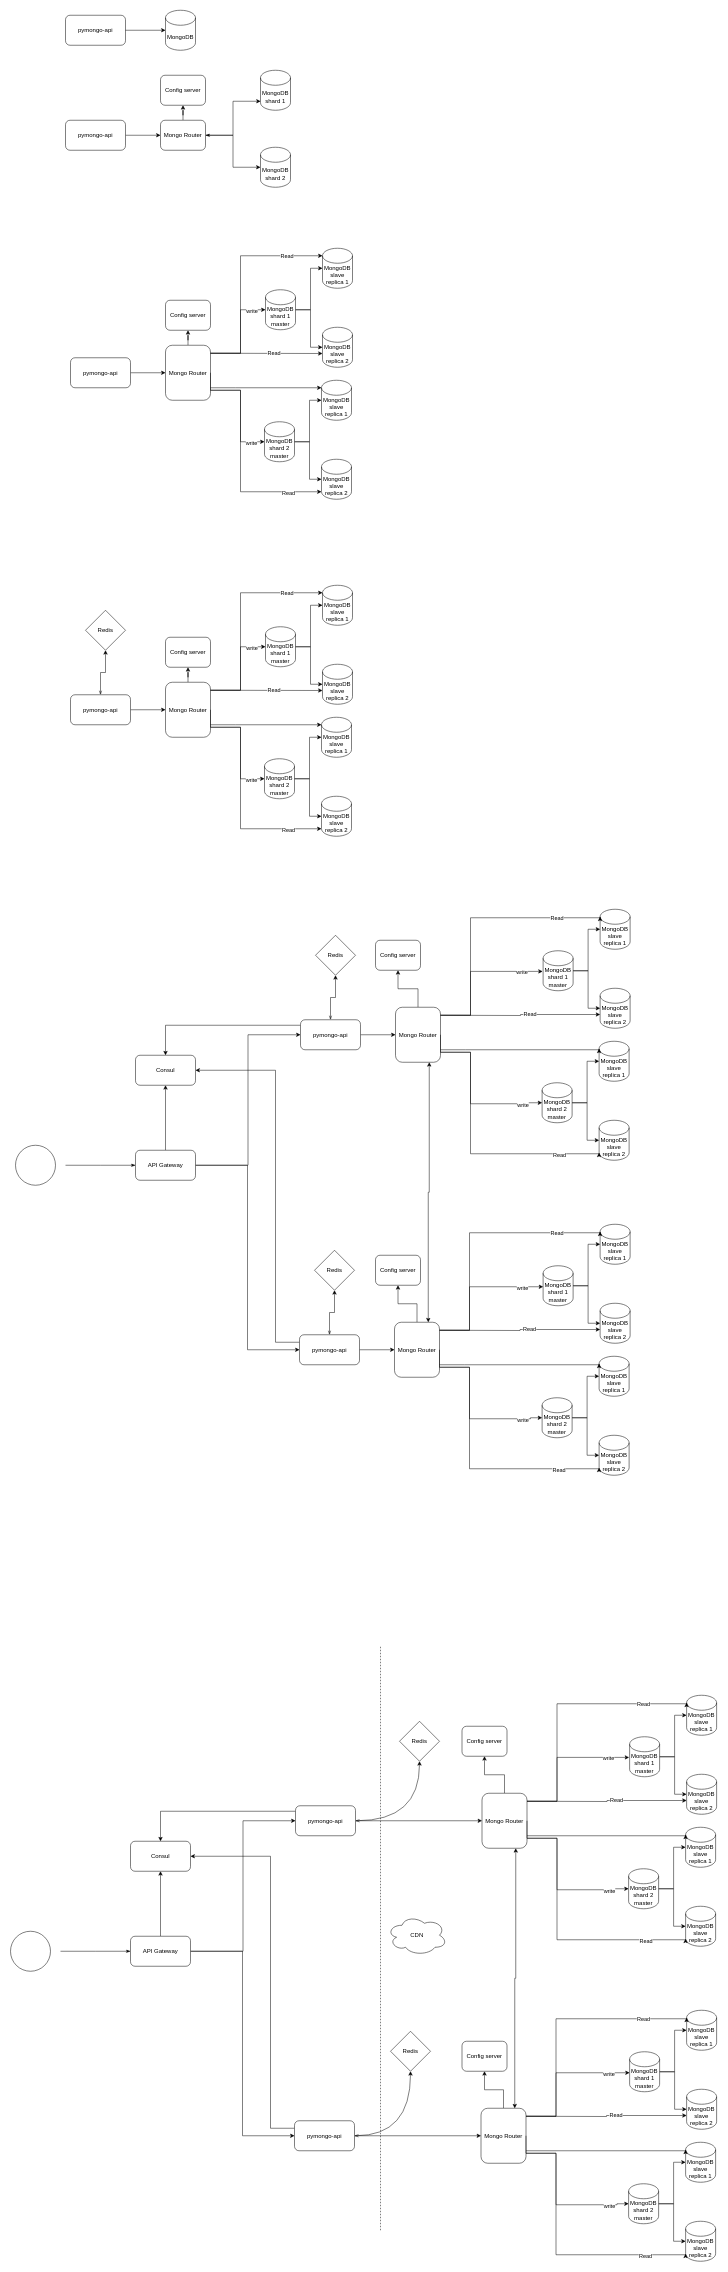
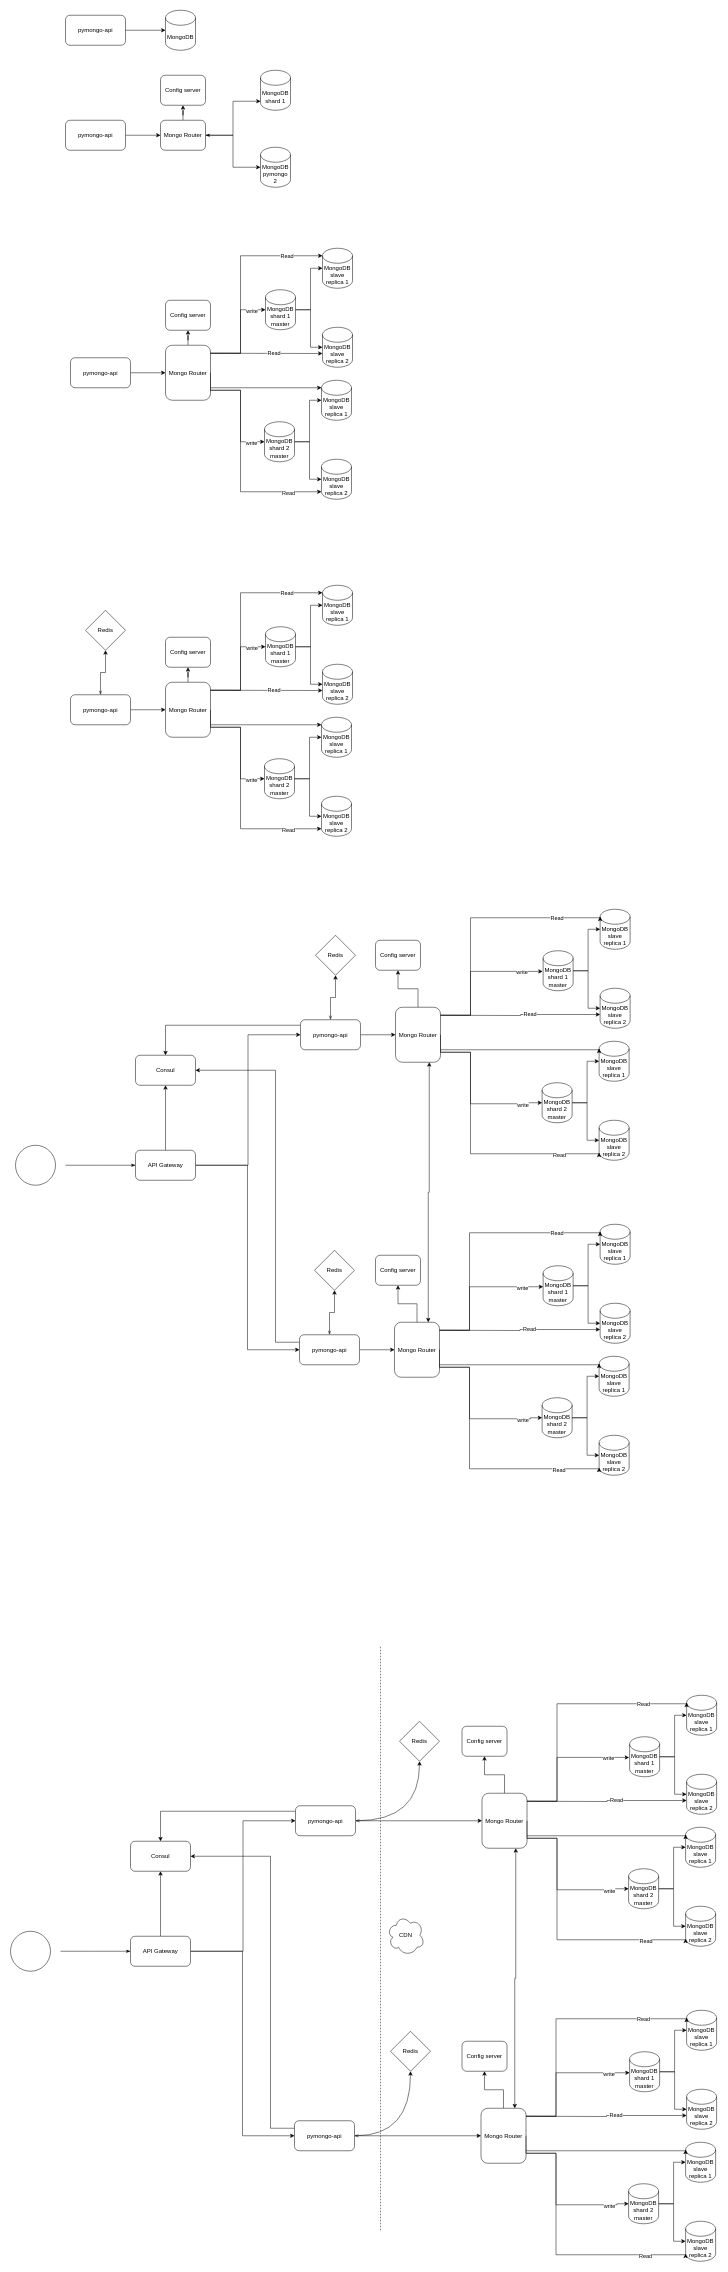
(275, 174) -> (275, 174)
(417, 1935) -> (406, 1935)
